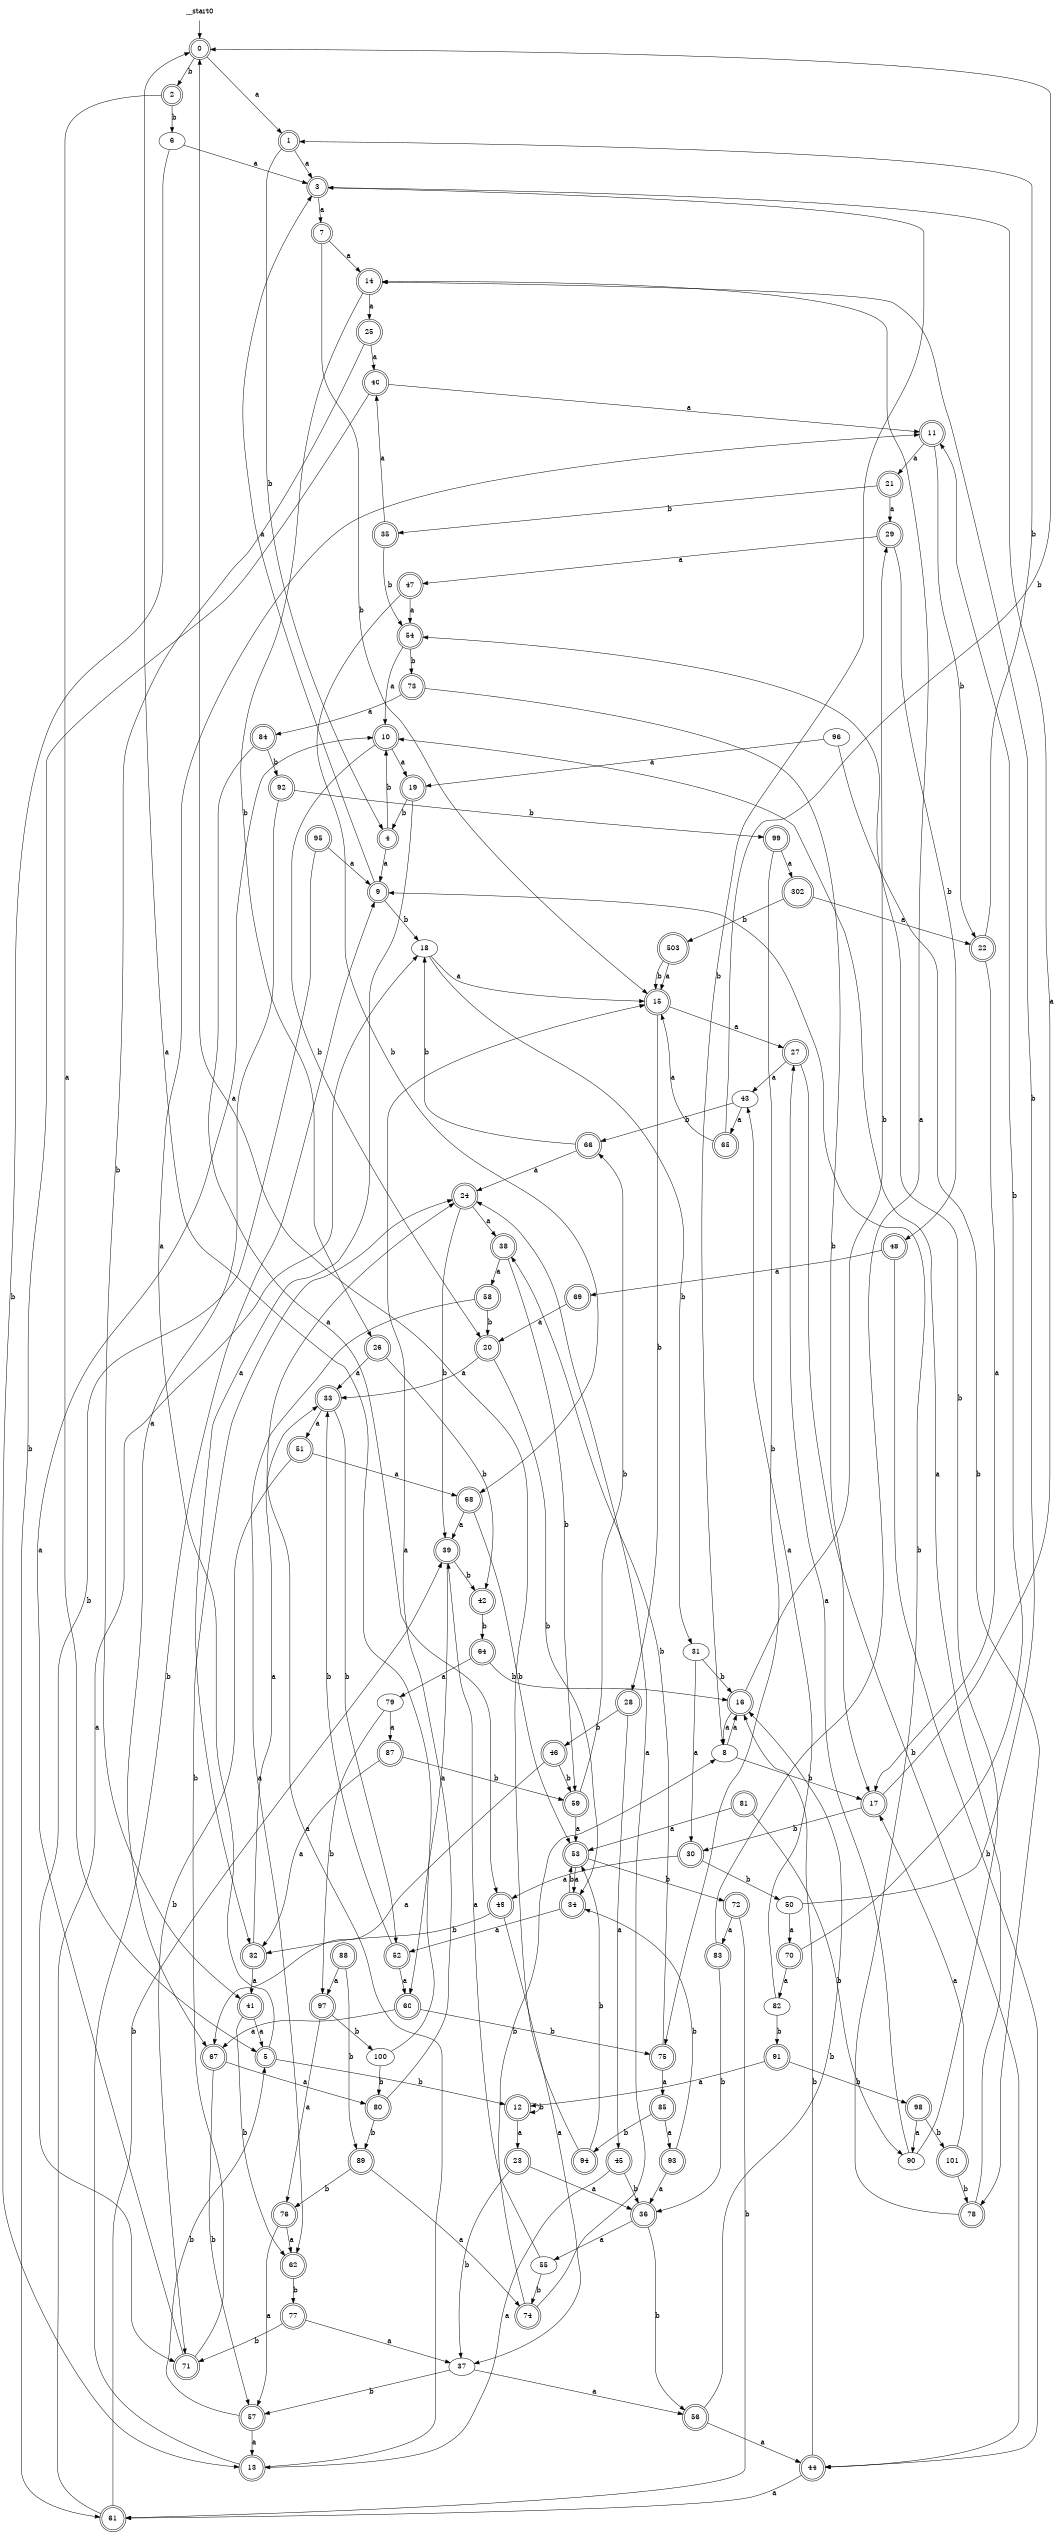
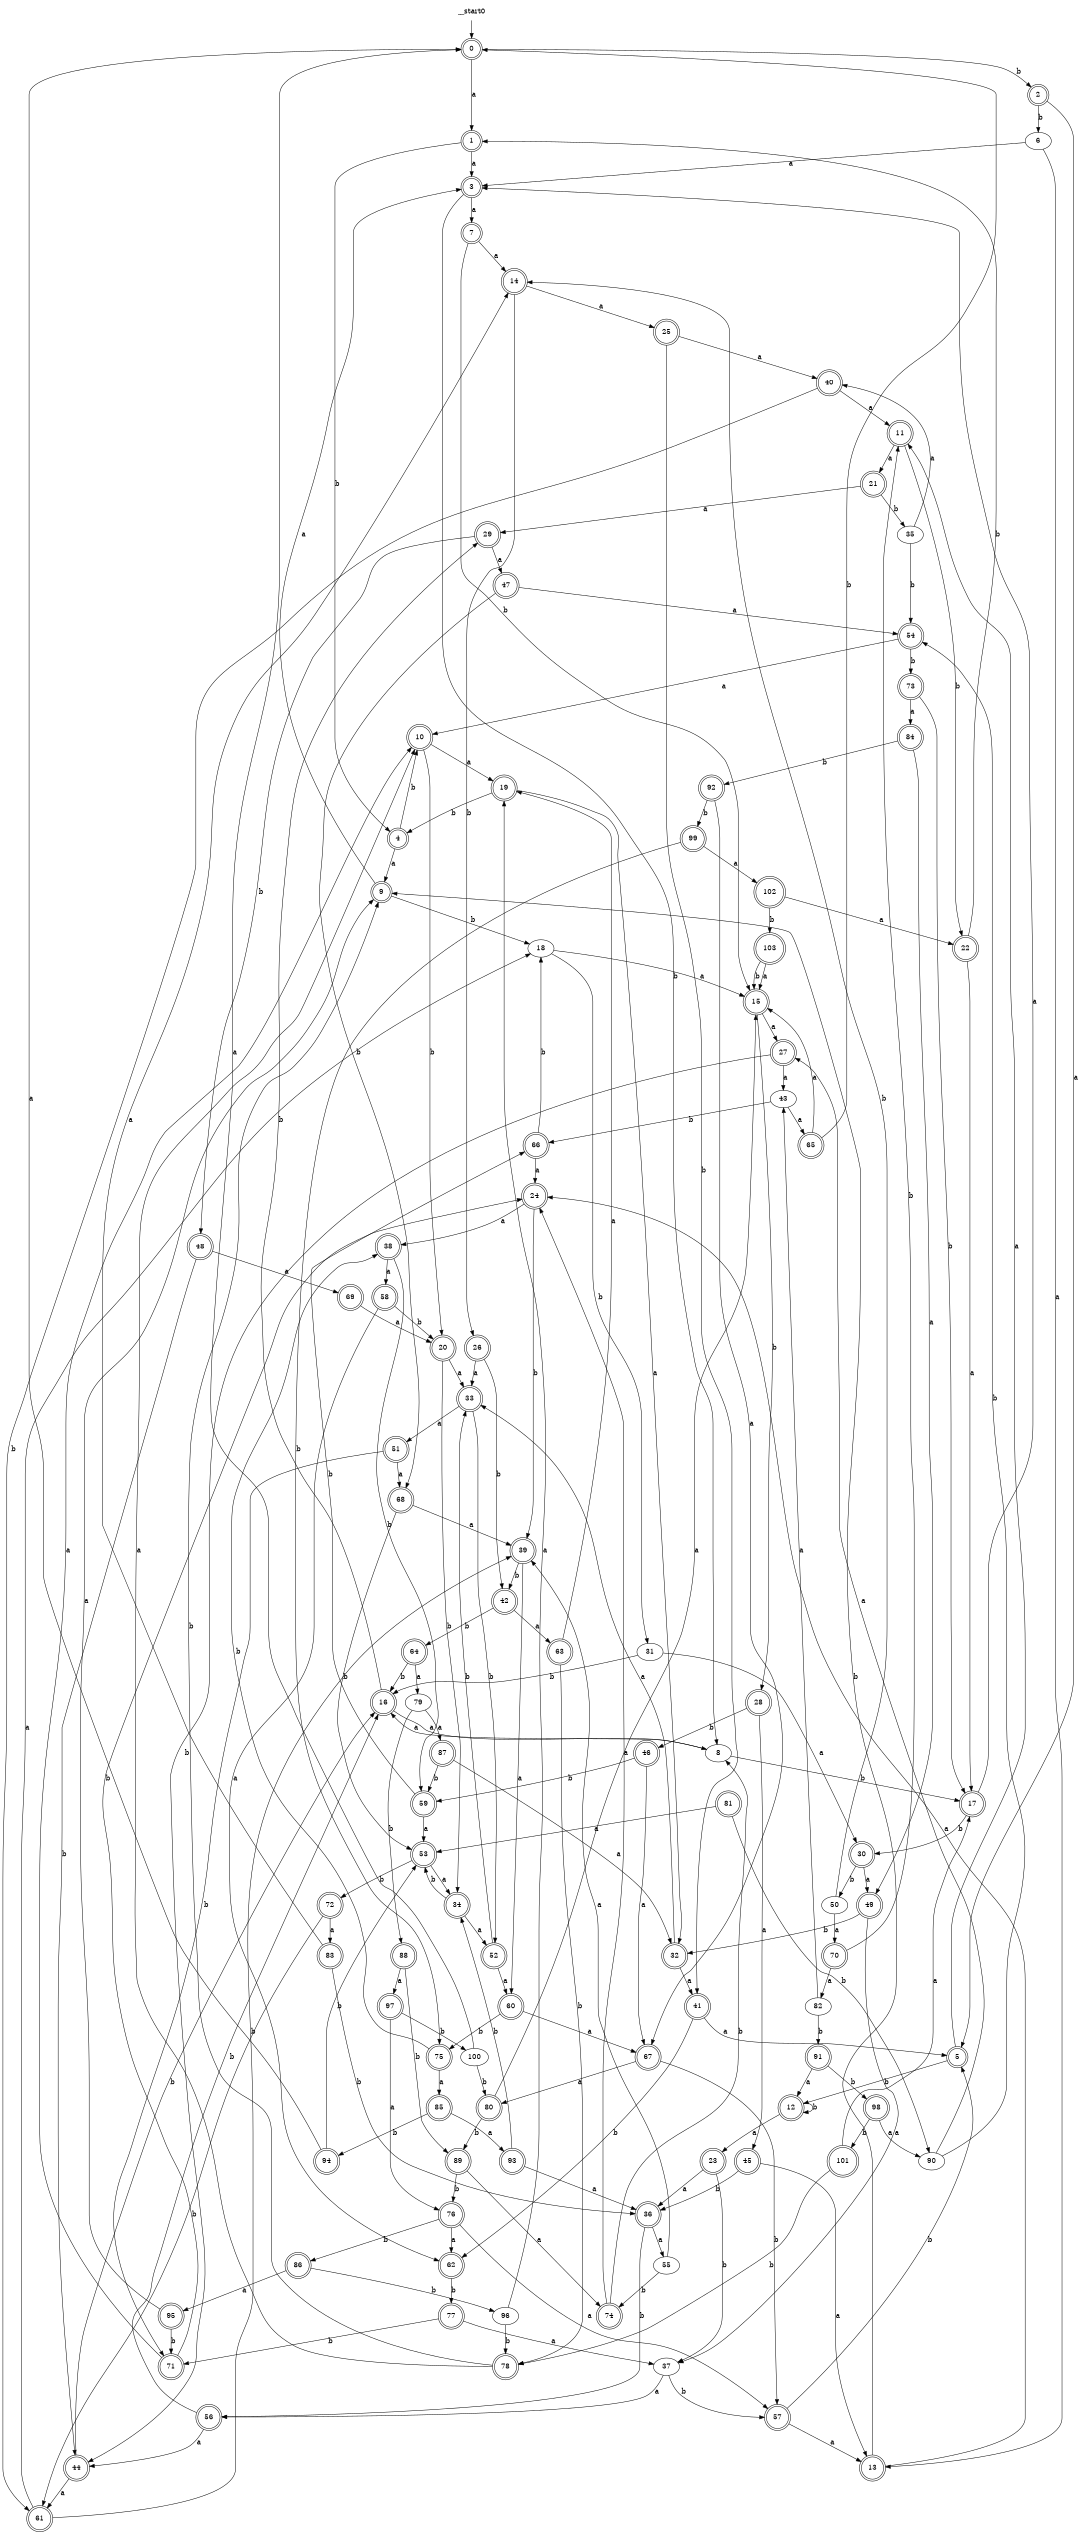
(385, 535) -> (910, 535)
(798, 892) -> (770, 892)
(673, 948) -> (770, 948)
(13, 1297) -> (1057, 1297)
none -> (560, 1652)
(330, 1843) -> (388, 1823)
none -> (298, 2265)
